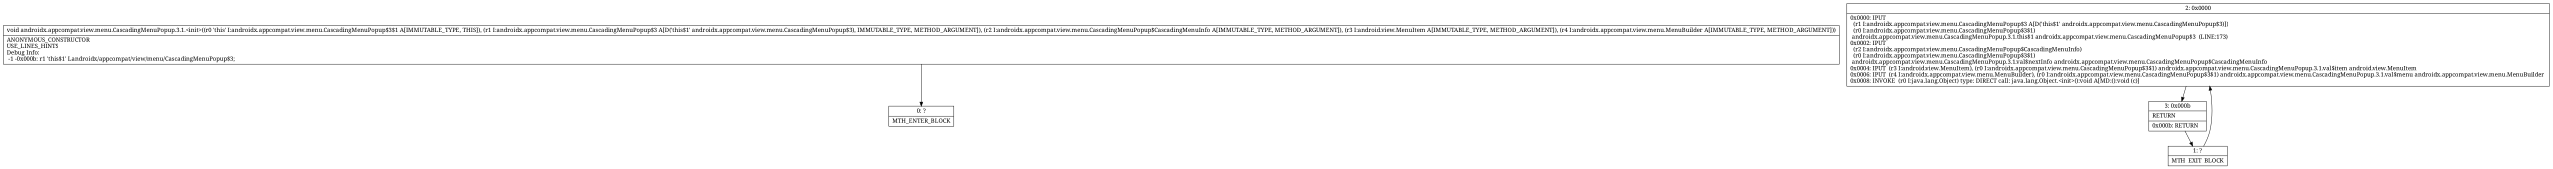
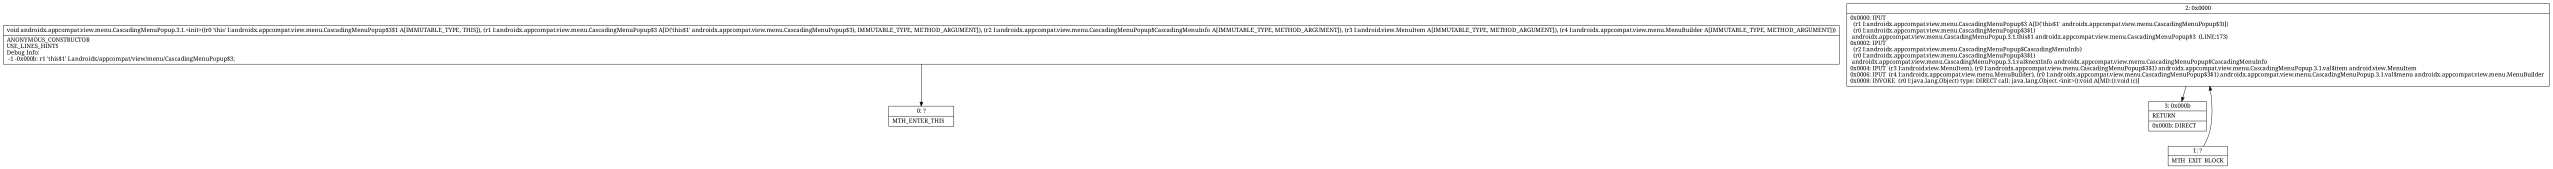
(921, 121) -> (918, 121)
(2178, 126) -> (2176, 126)
(2188, 137) -> none
